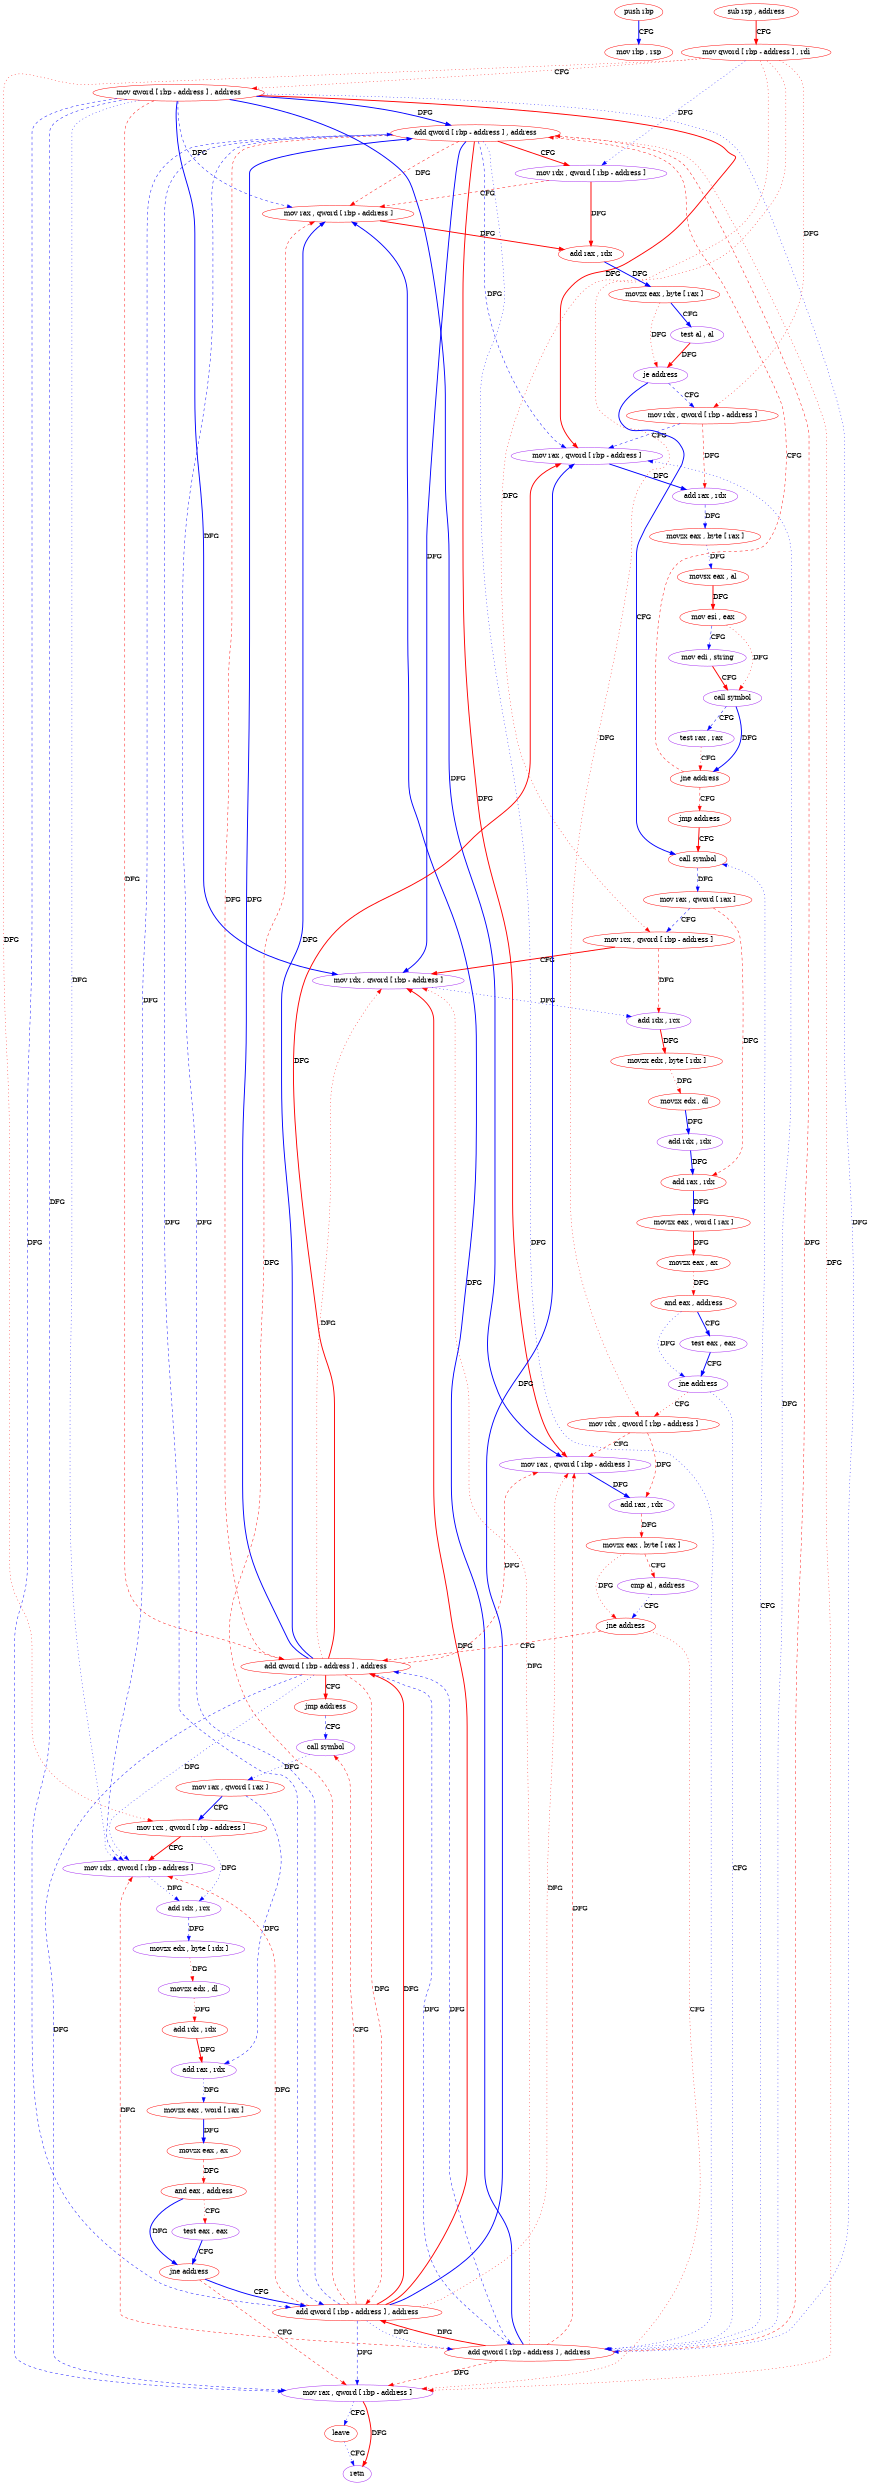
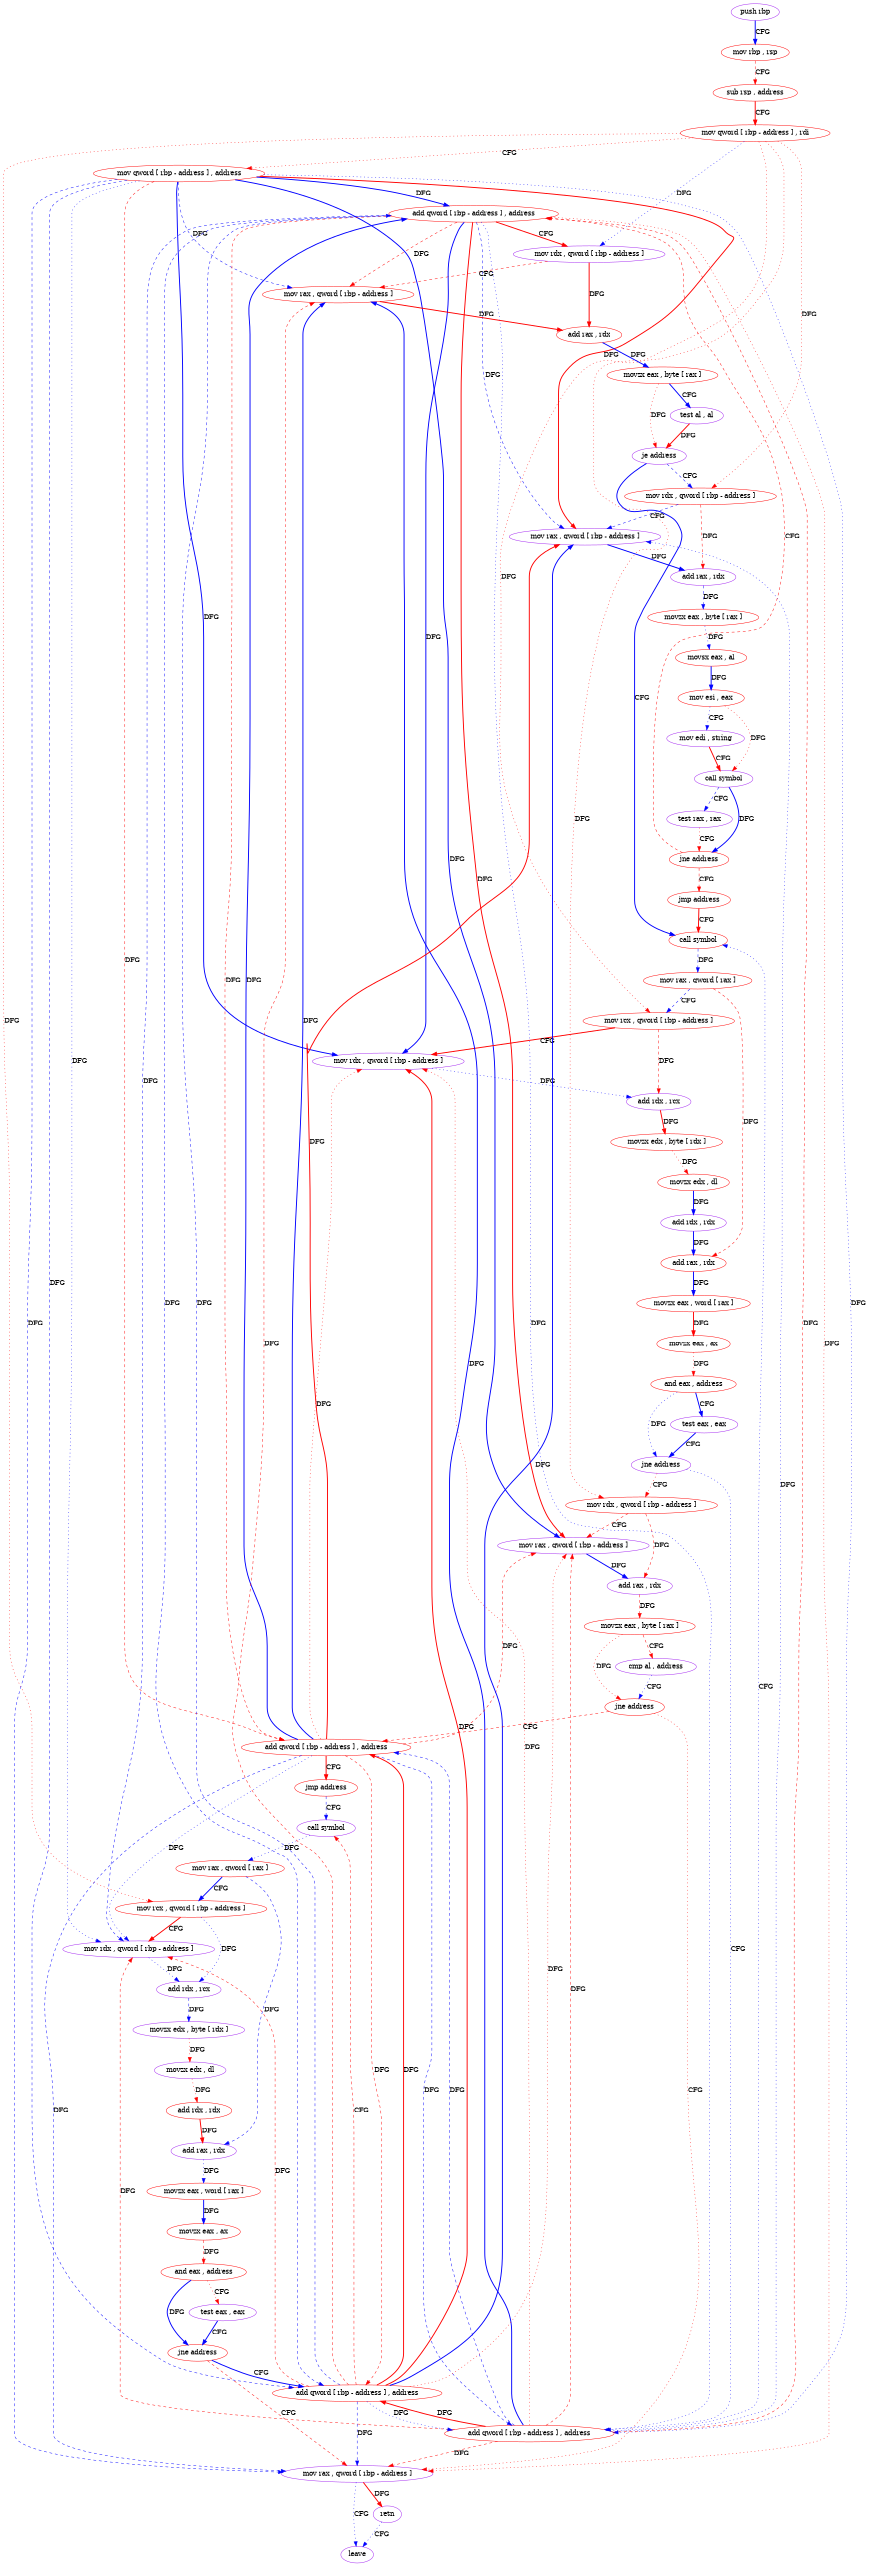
(639, 12) -> (755, 12)
none -> (755, 70)
(713, 595) -> (711, 676)
(711, 635) -> (709, 716)
(341, 2434) -> (357, 2555)
(348, 2452) -> (374, 2532)
